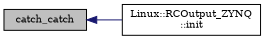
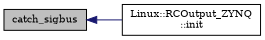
(45, 20) -> (45, 20)
